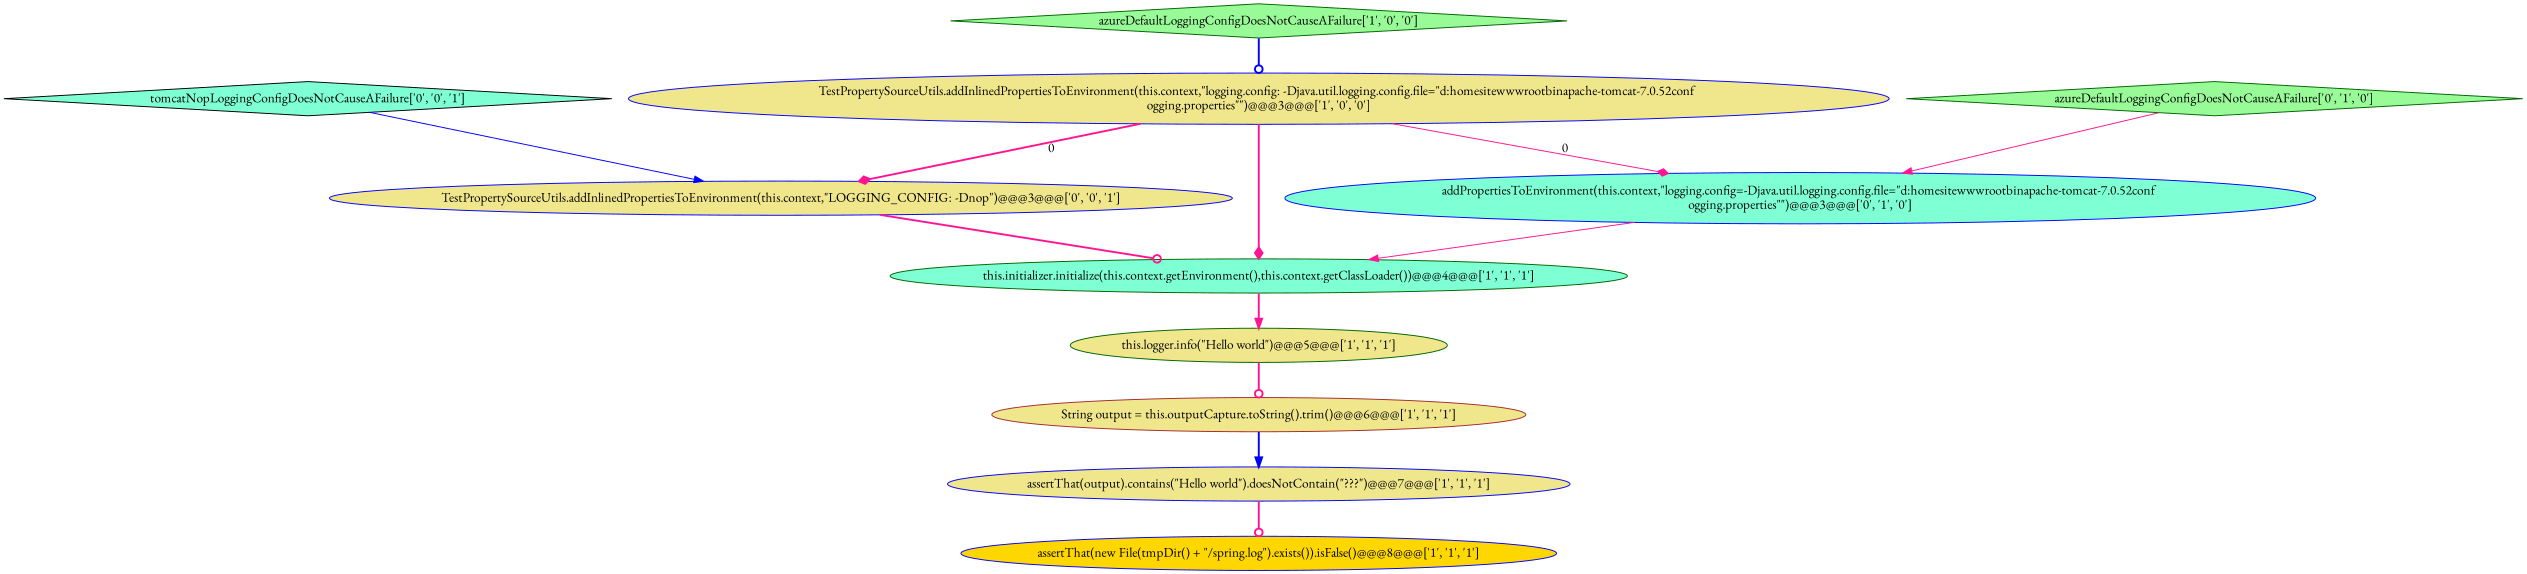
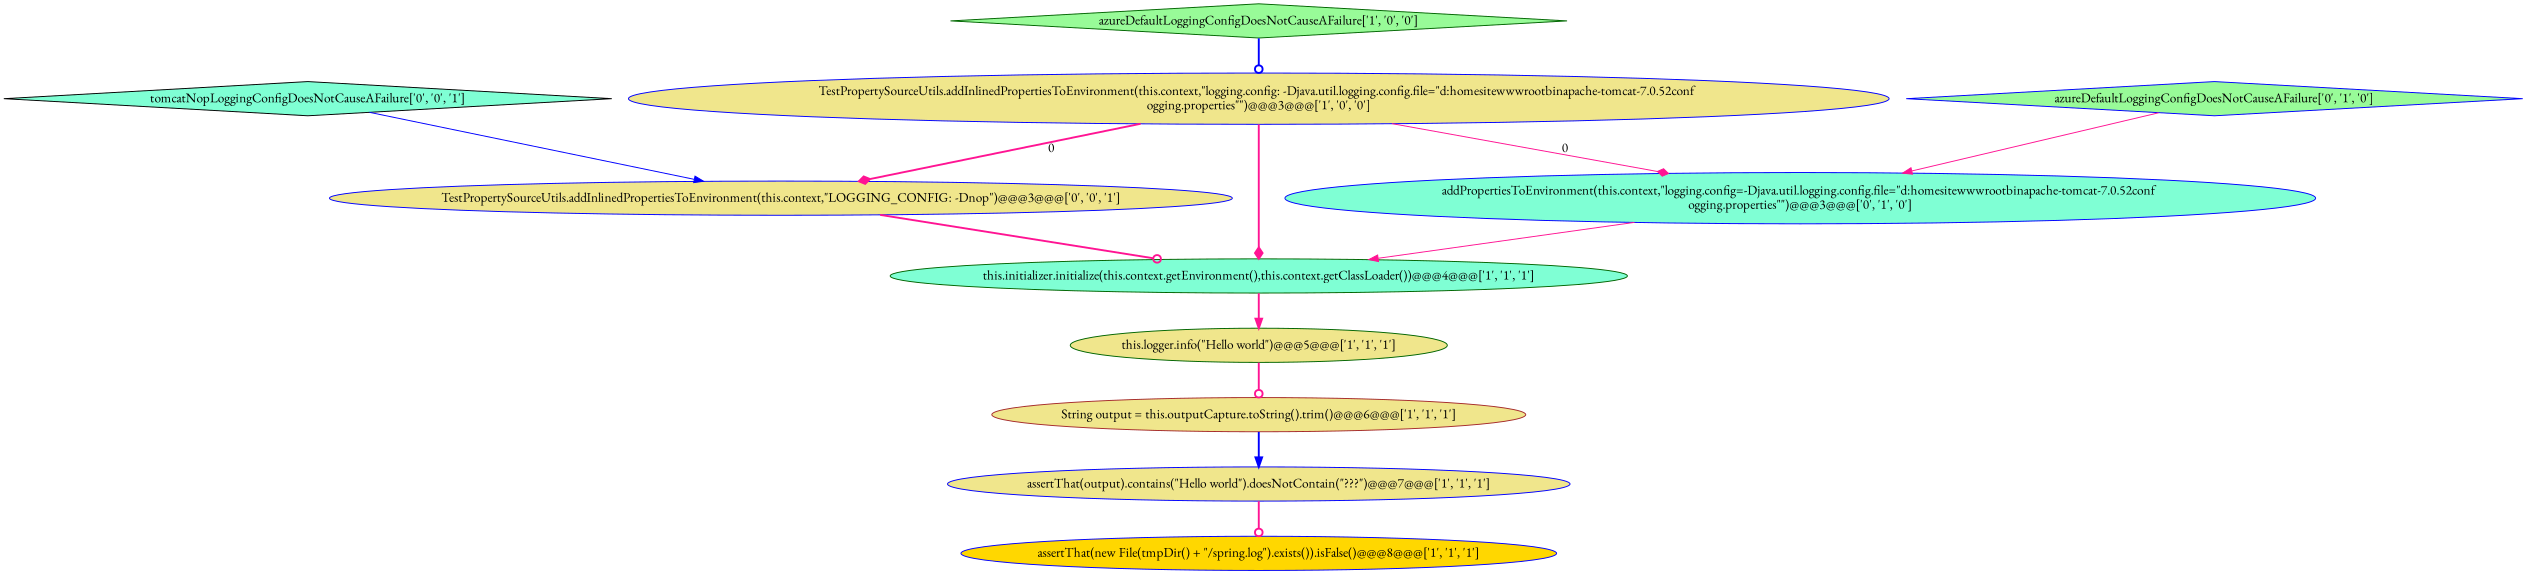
(2214, 99) -> (2214, 99)
